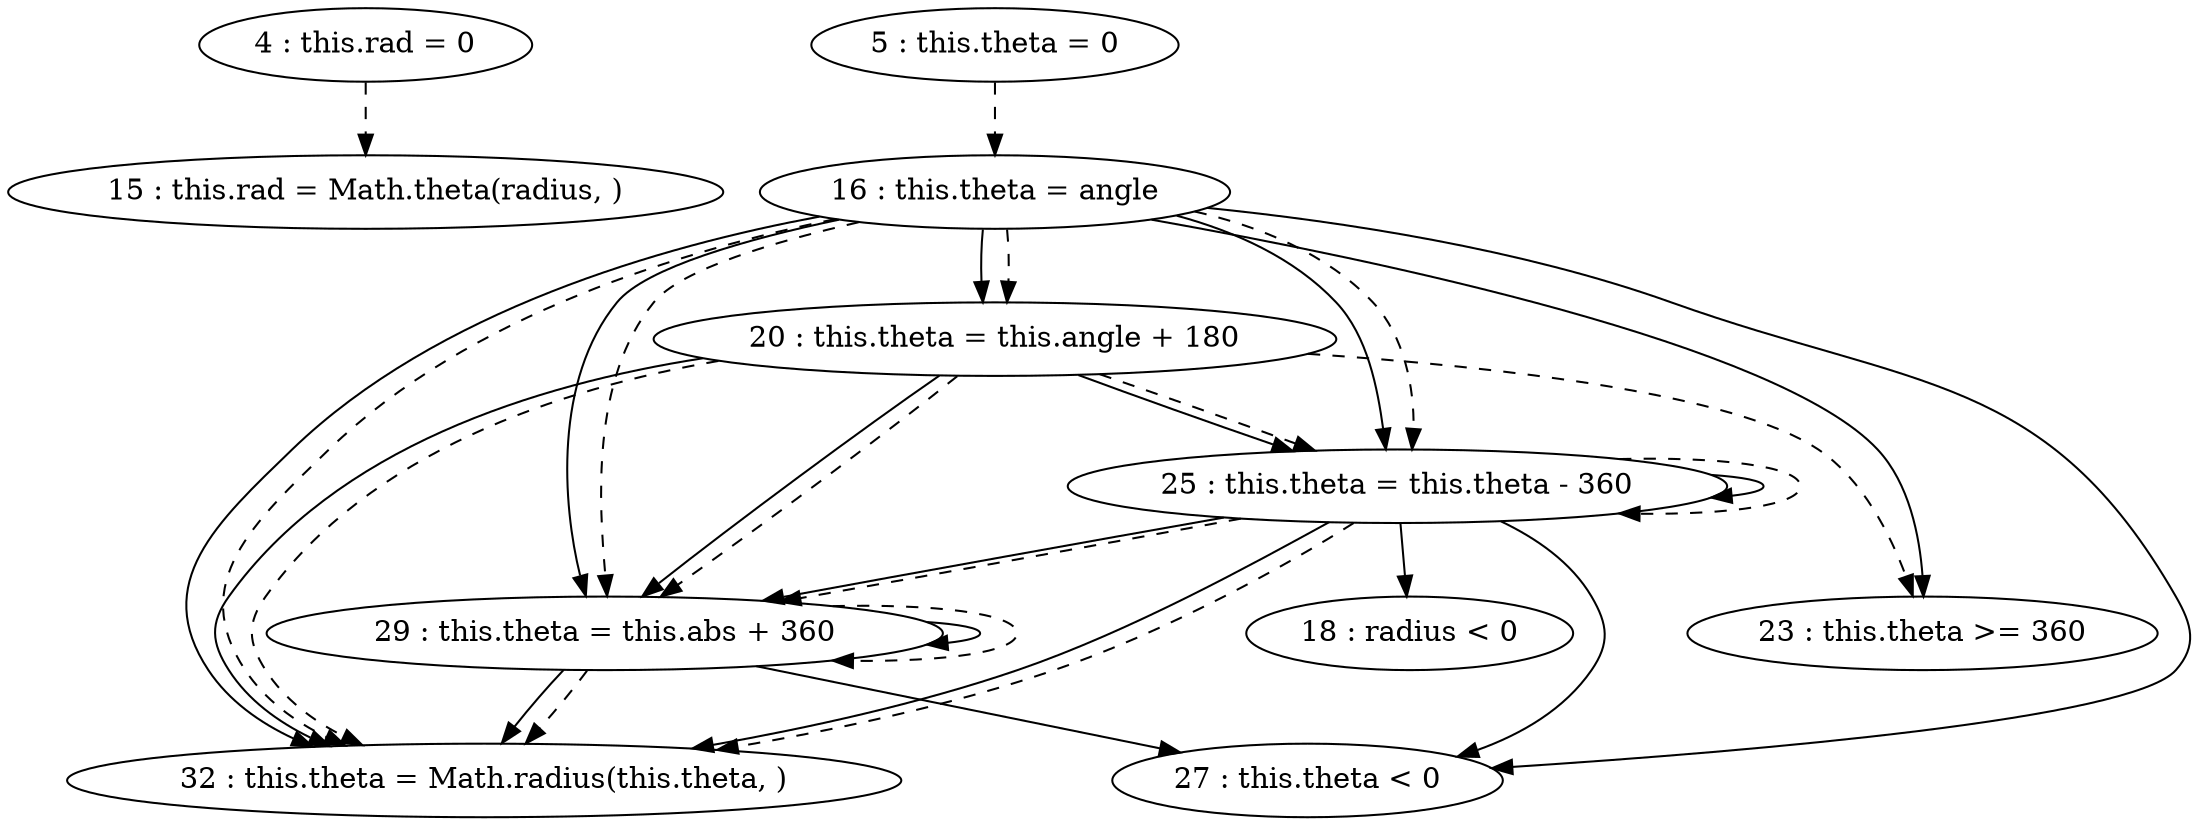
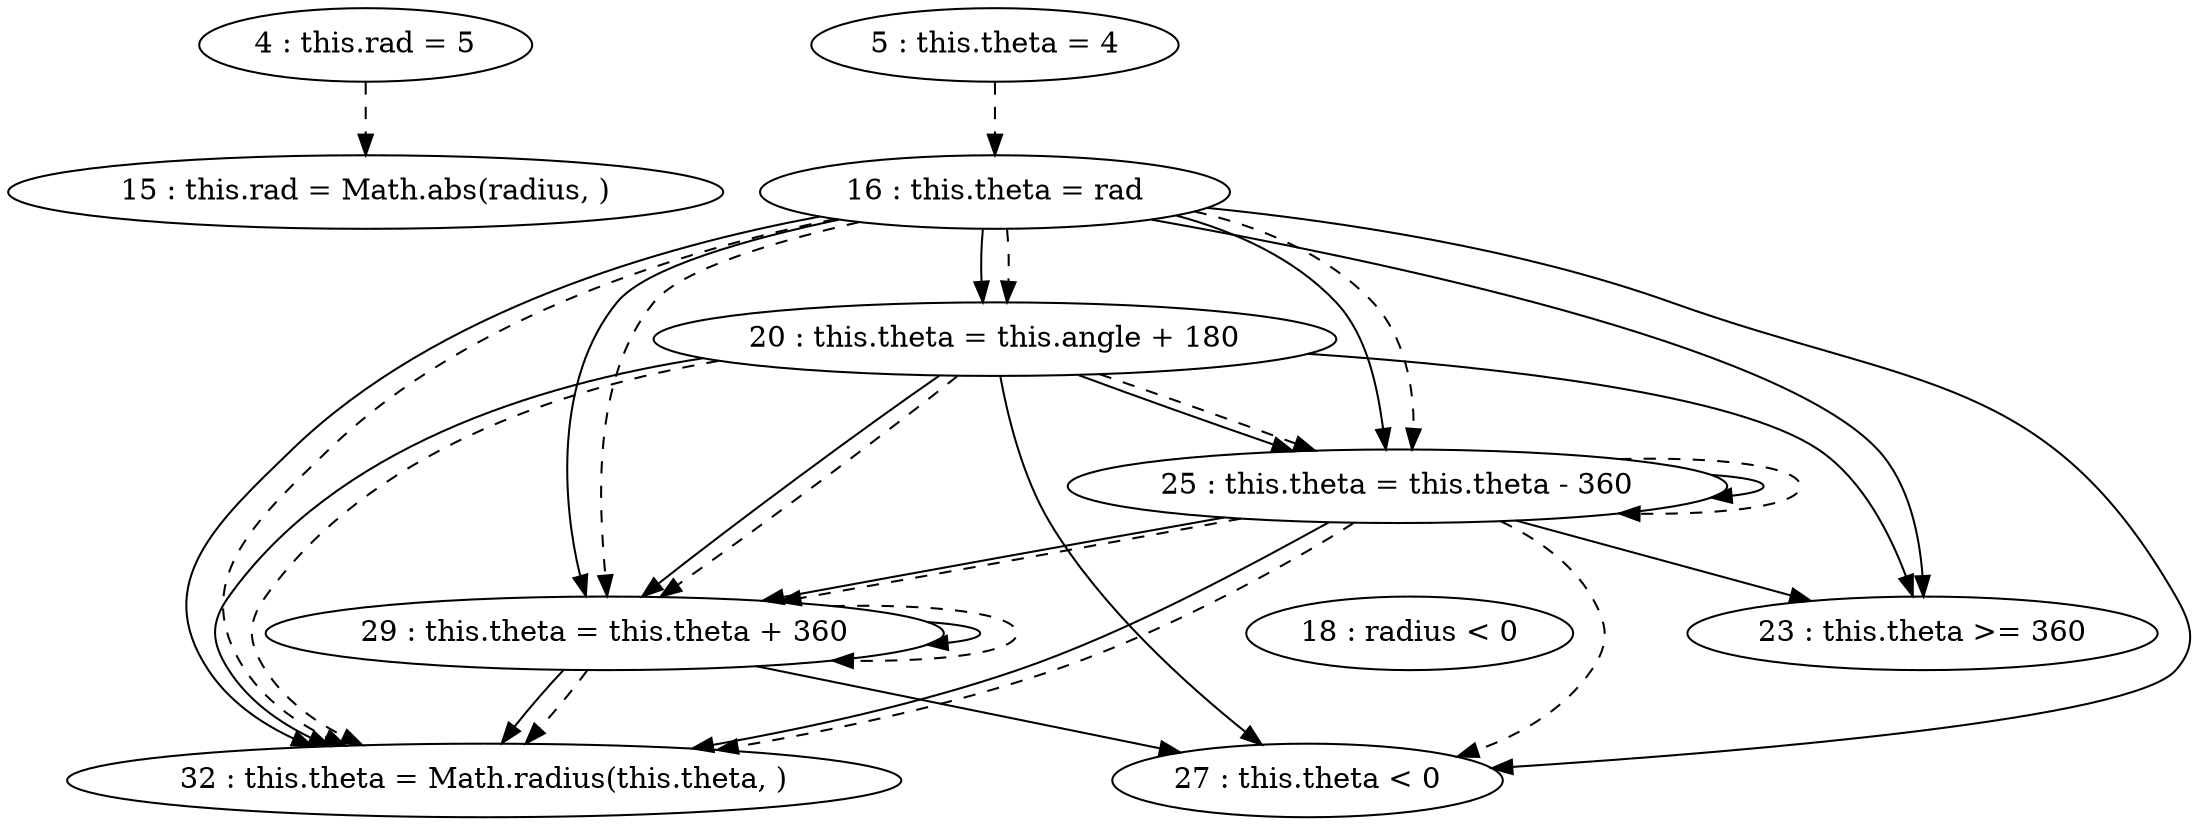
(366, 45) -> (366, 45)
(995, 45) -> (995, 45)
(366, 192) -> (366, 192)
(995, 192) -> (995, 192)
(1645, 393) -> (1645, 393)
(1403, 550) -> (1653, 558)
none -> (1088, 577)
(605, 633) -> (605, 633)
(1604, 644) -> (1604, 644)
